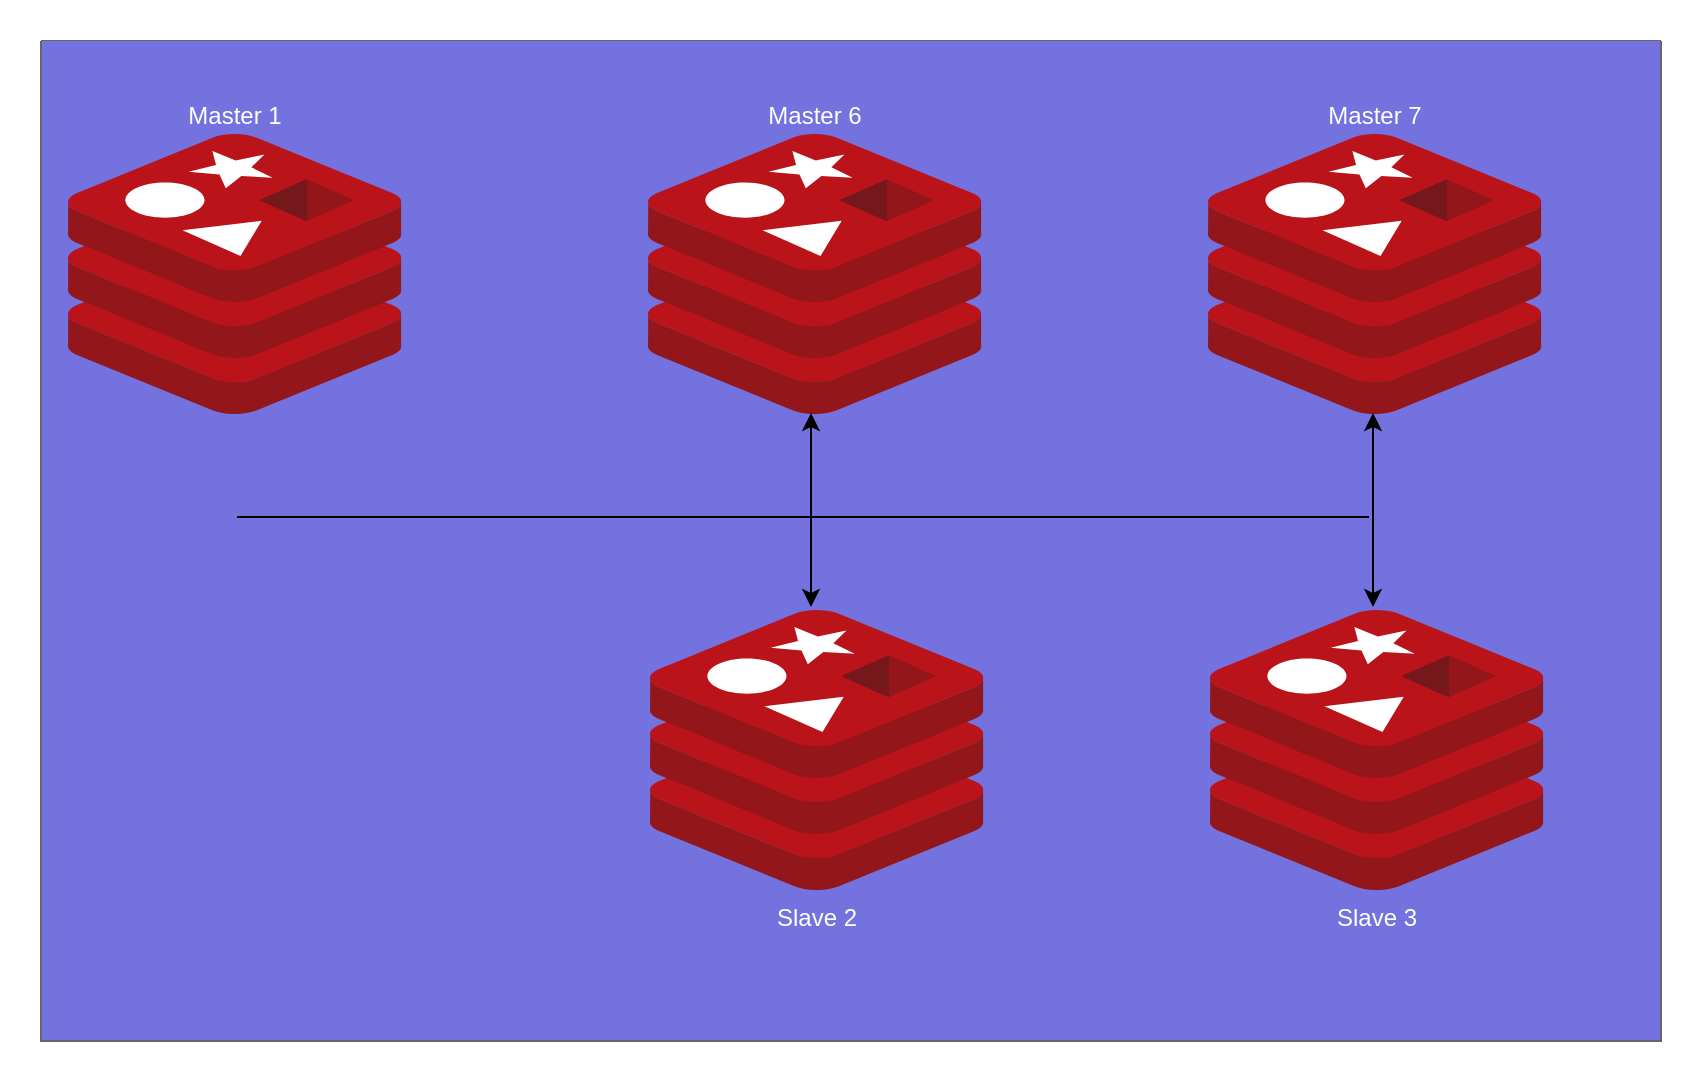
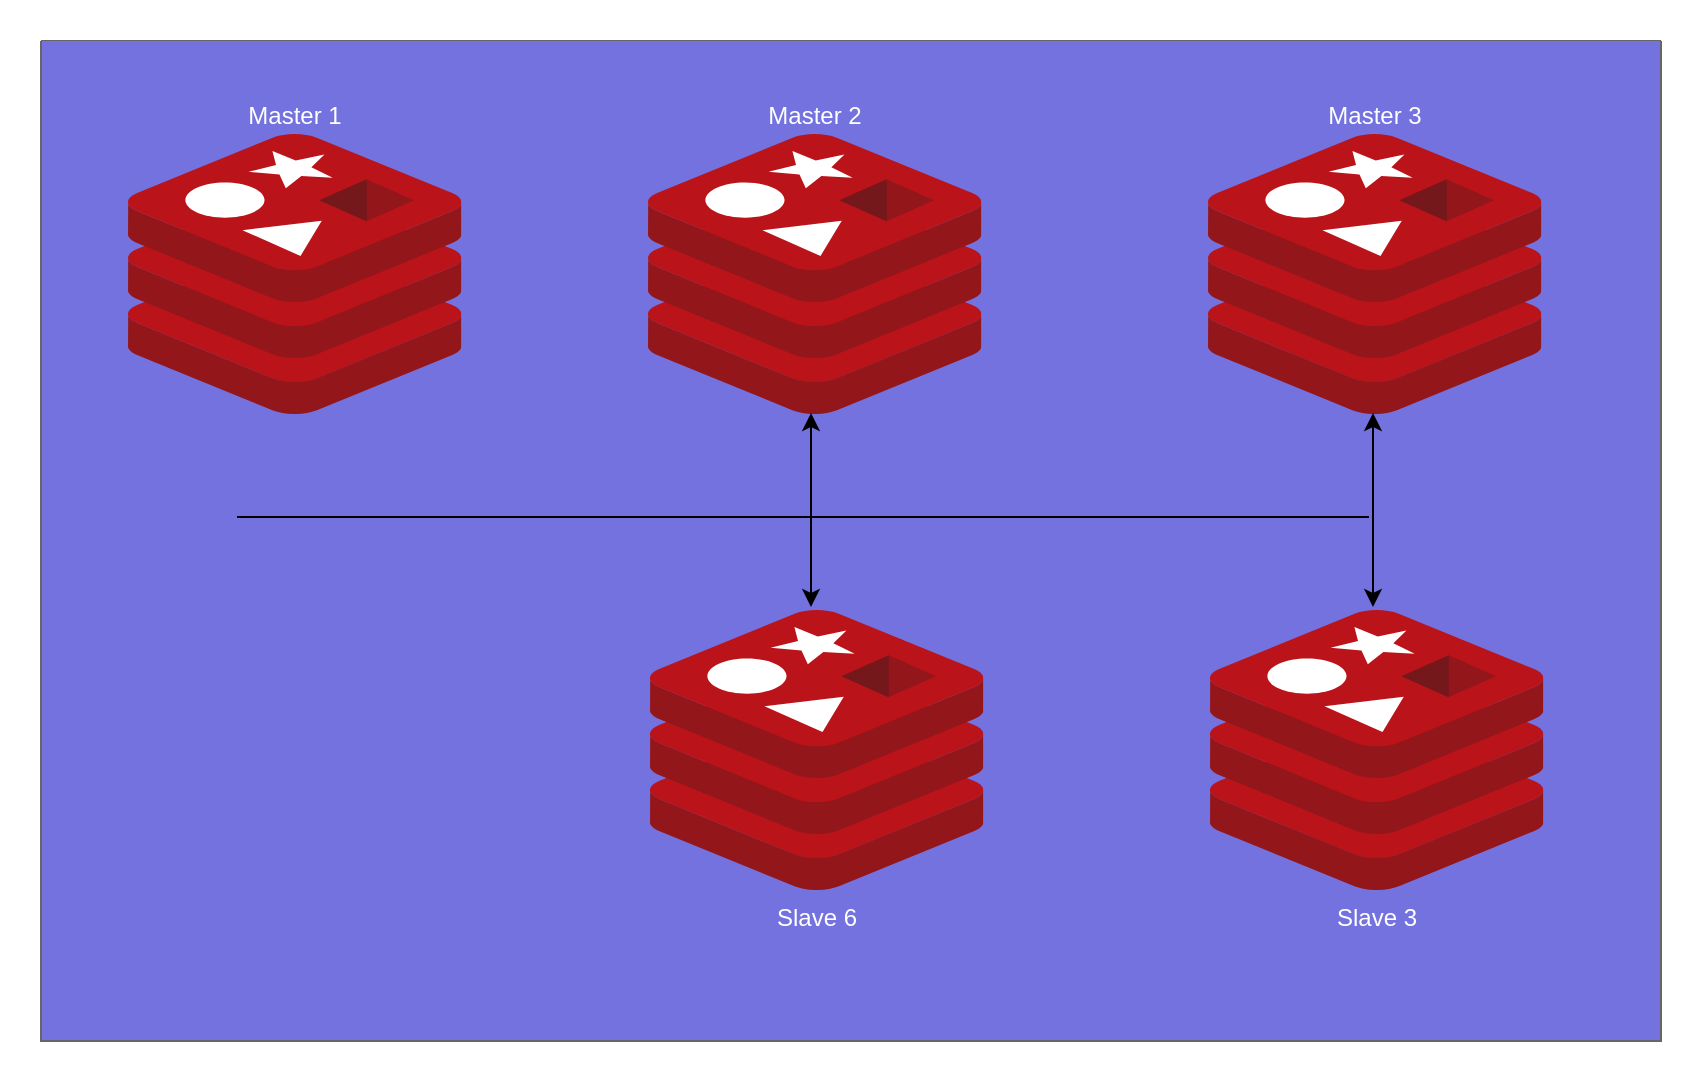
(816, 115) -> (816, 115)
(1376, 115) -> (1376, 115)
(236, 275) -> (296, 275)
(818, 919) -> (818, 919)
